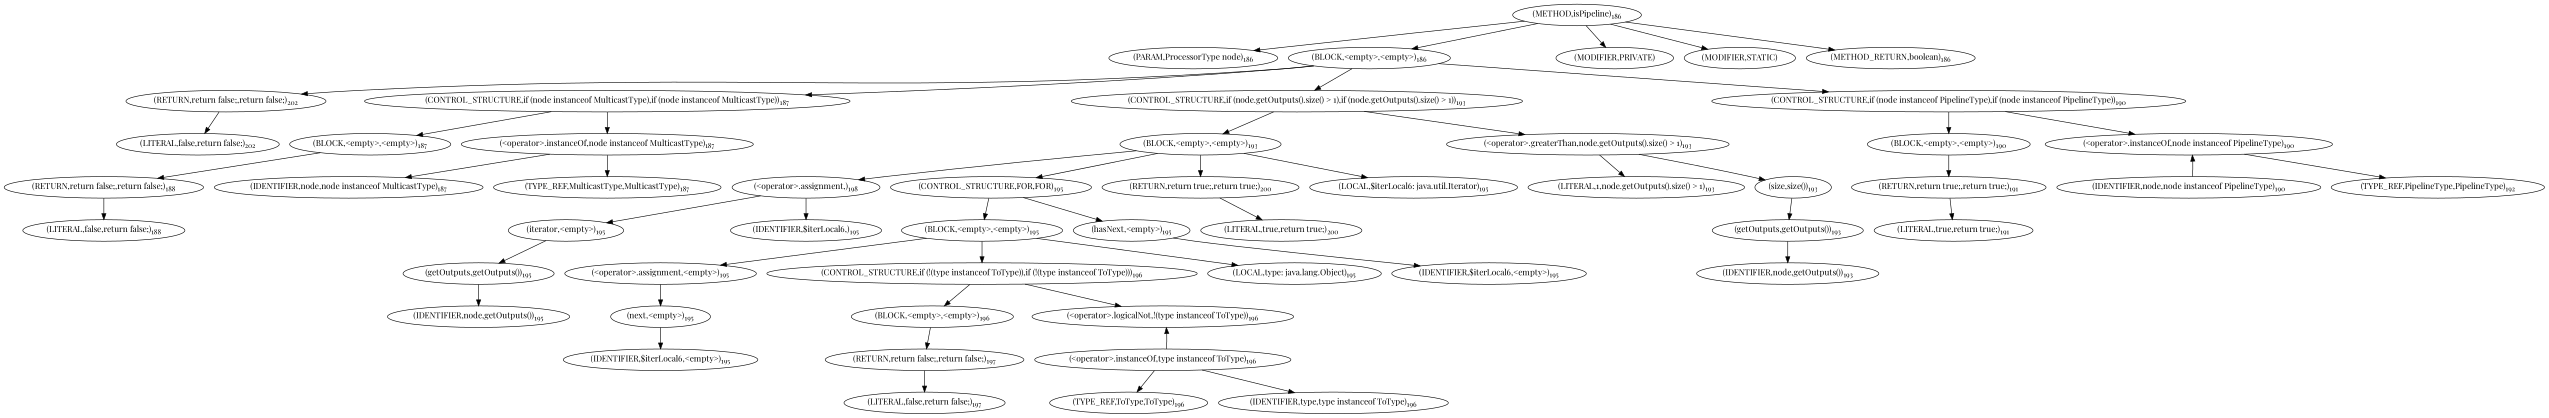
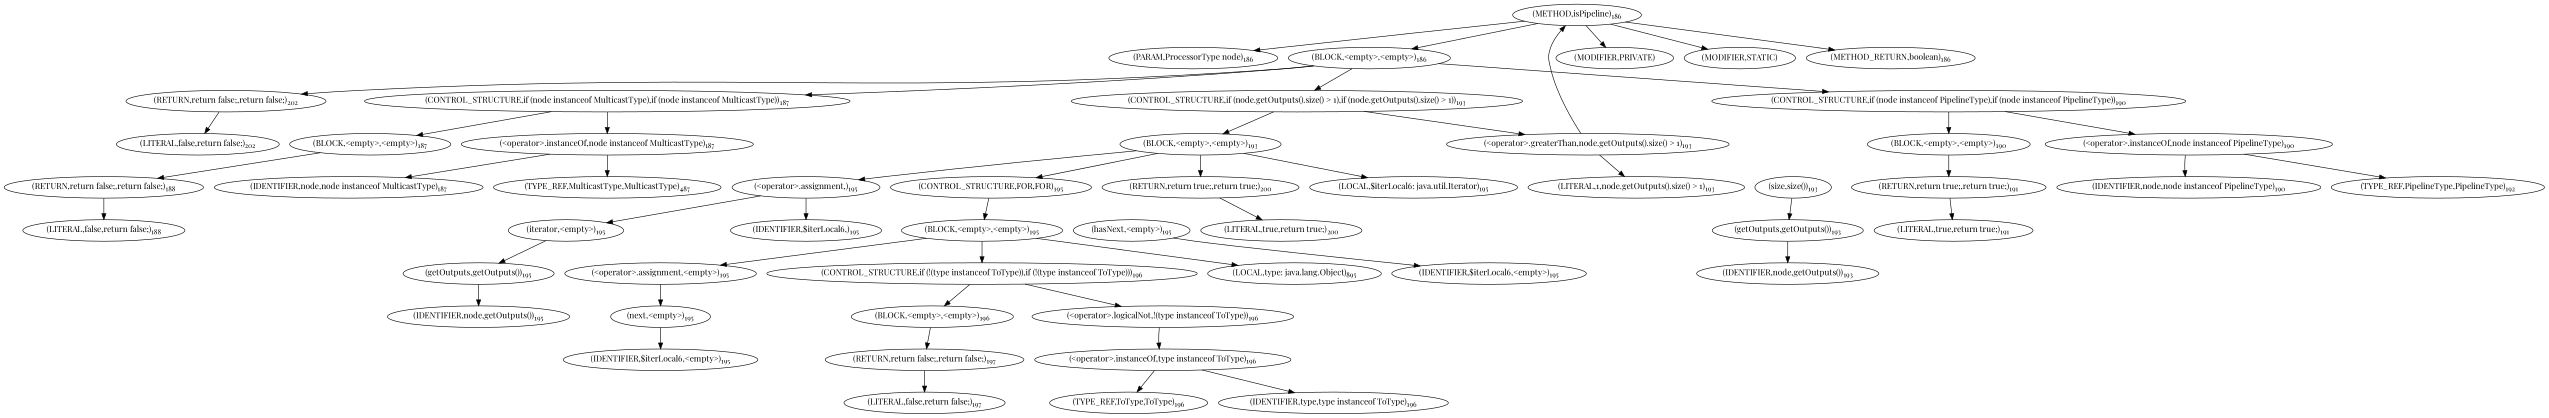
(1699, 166) -> (1555, 83)
(2193, 169) -> (2185, 163)
(685, 186) -> (685, 186)
(853, 186) -> (853, 186)
(1060, 208) -> none
(1351, 273) -> (1351, 273)
(1167, 341) -> (1159, 335)
